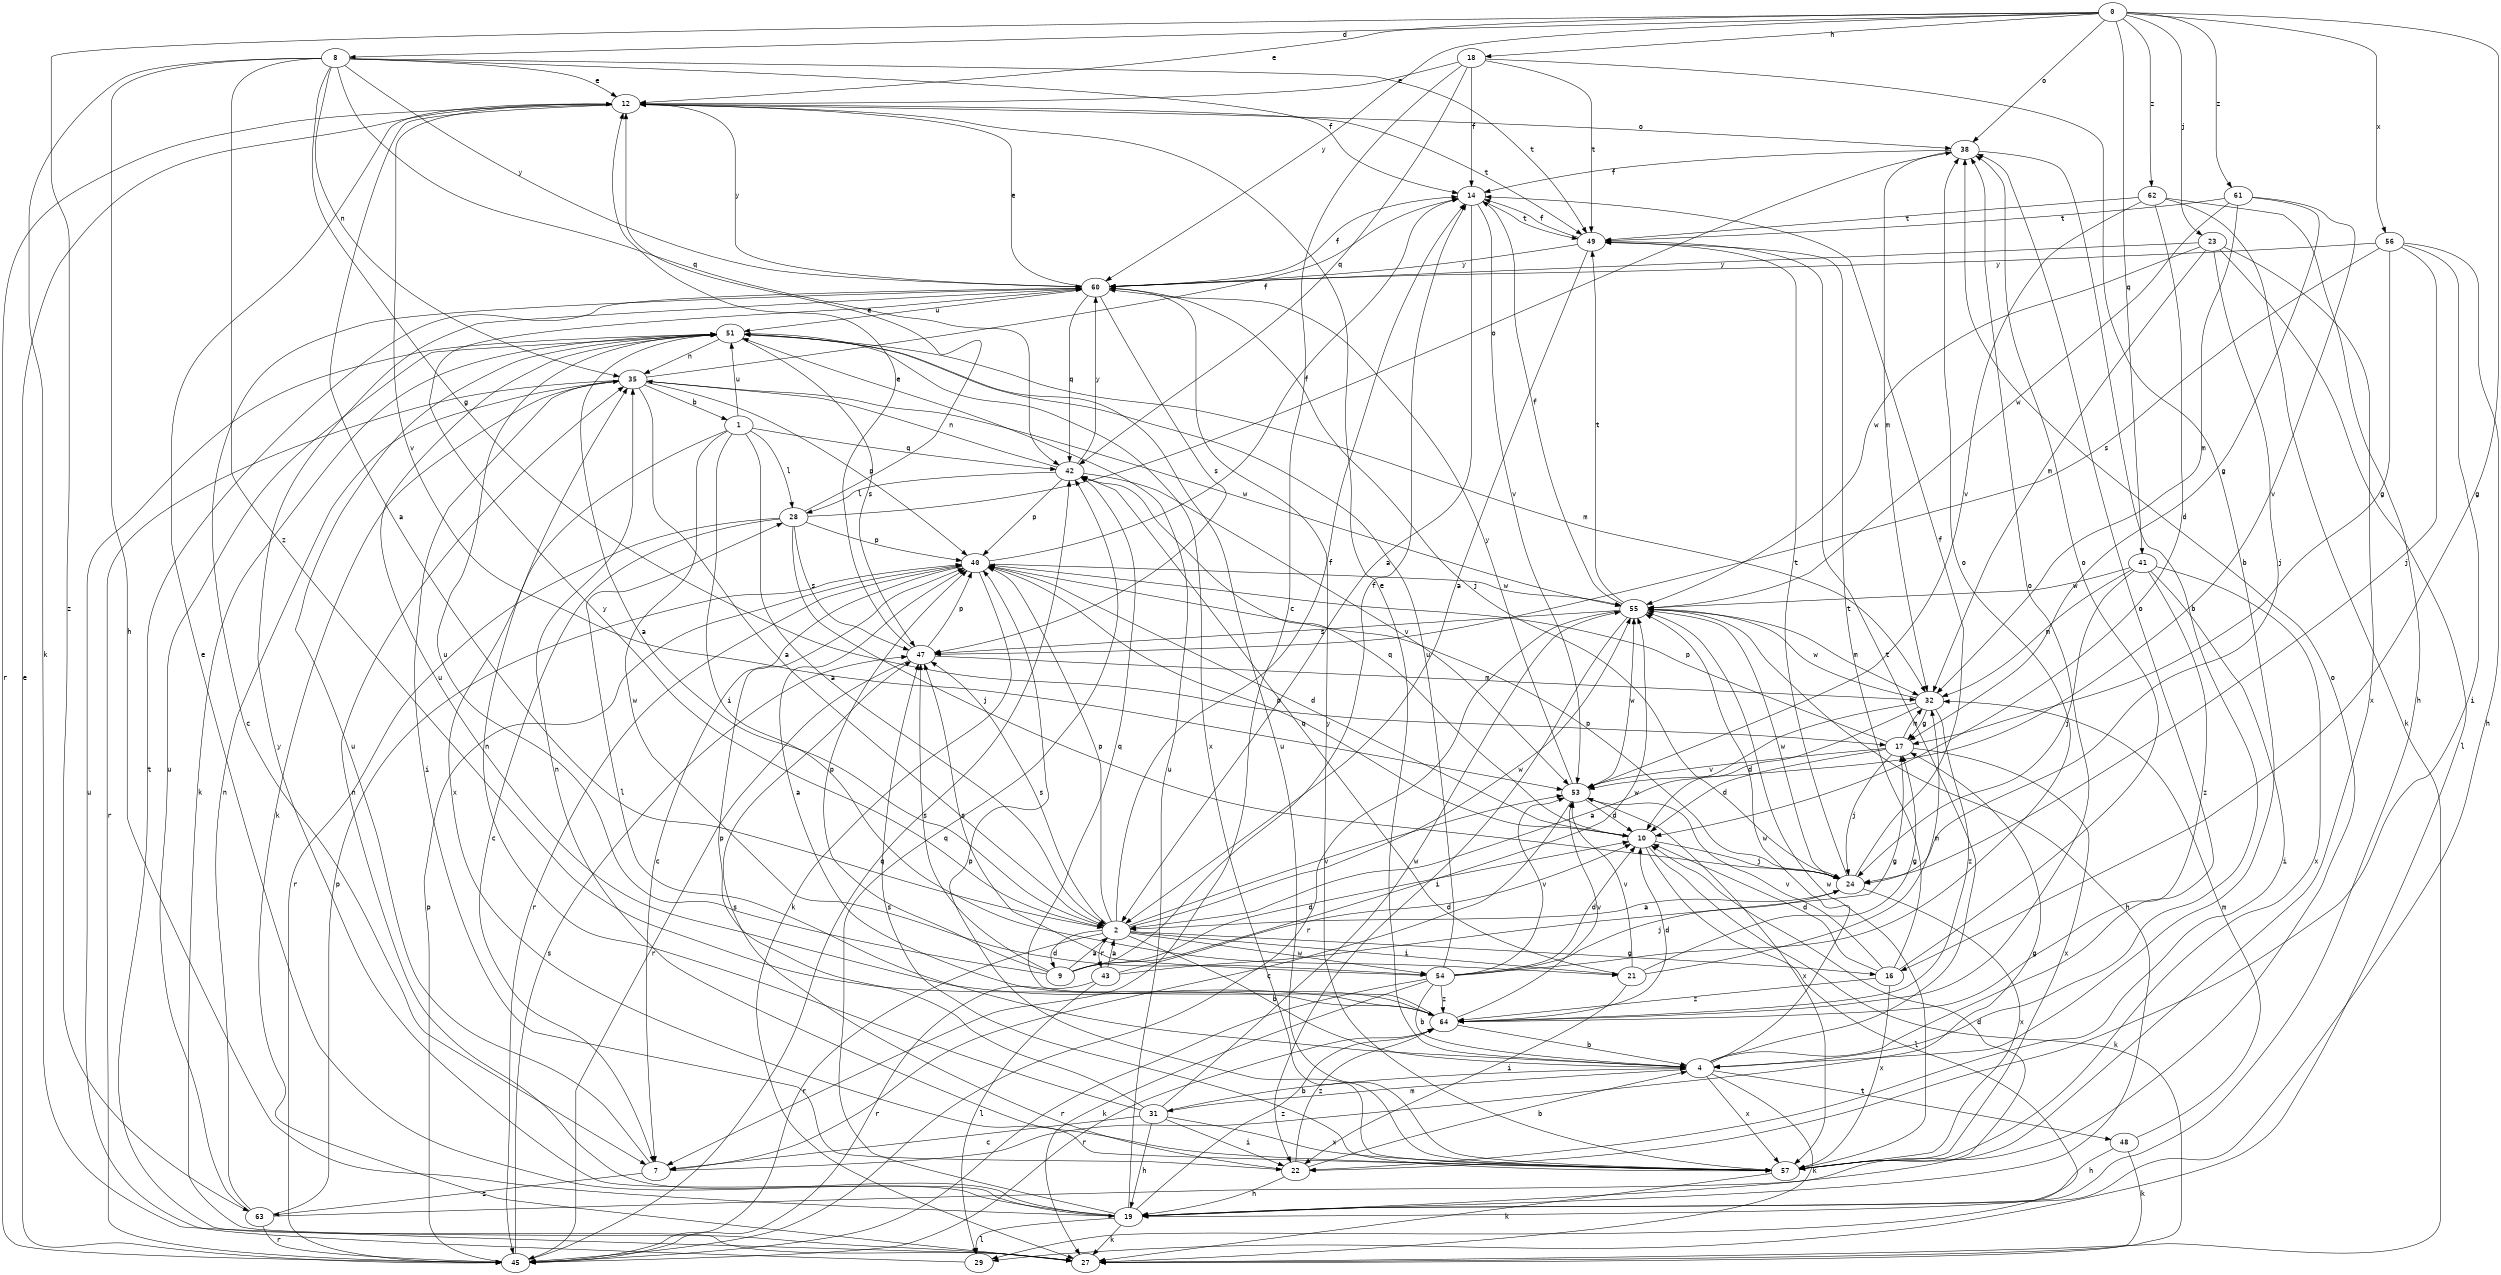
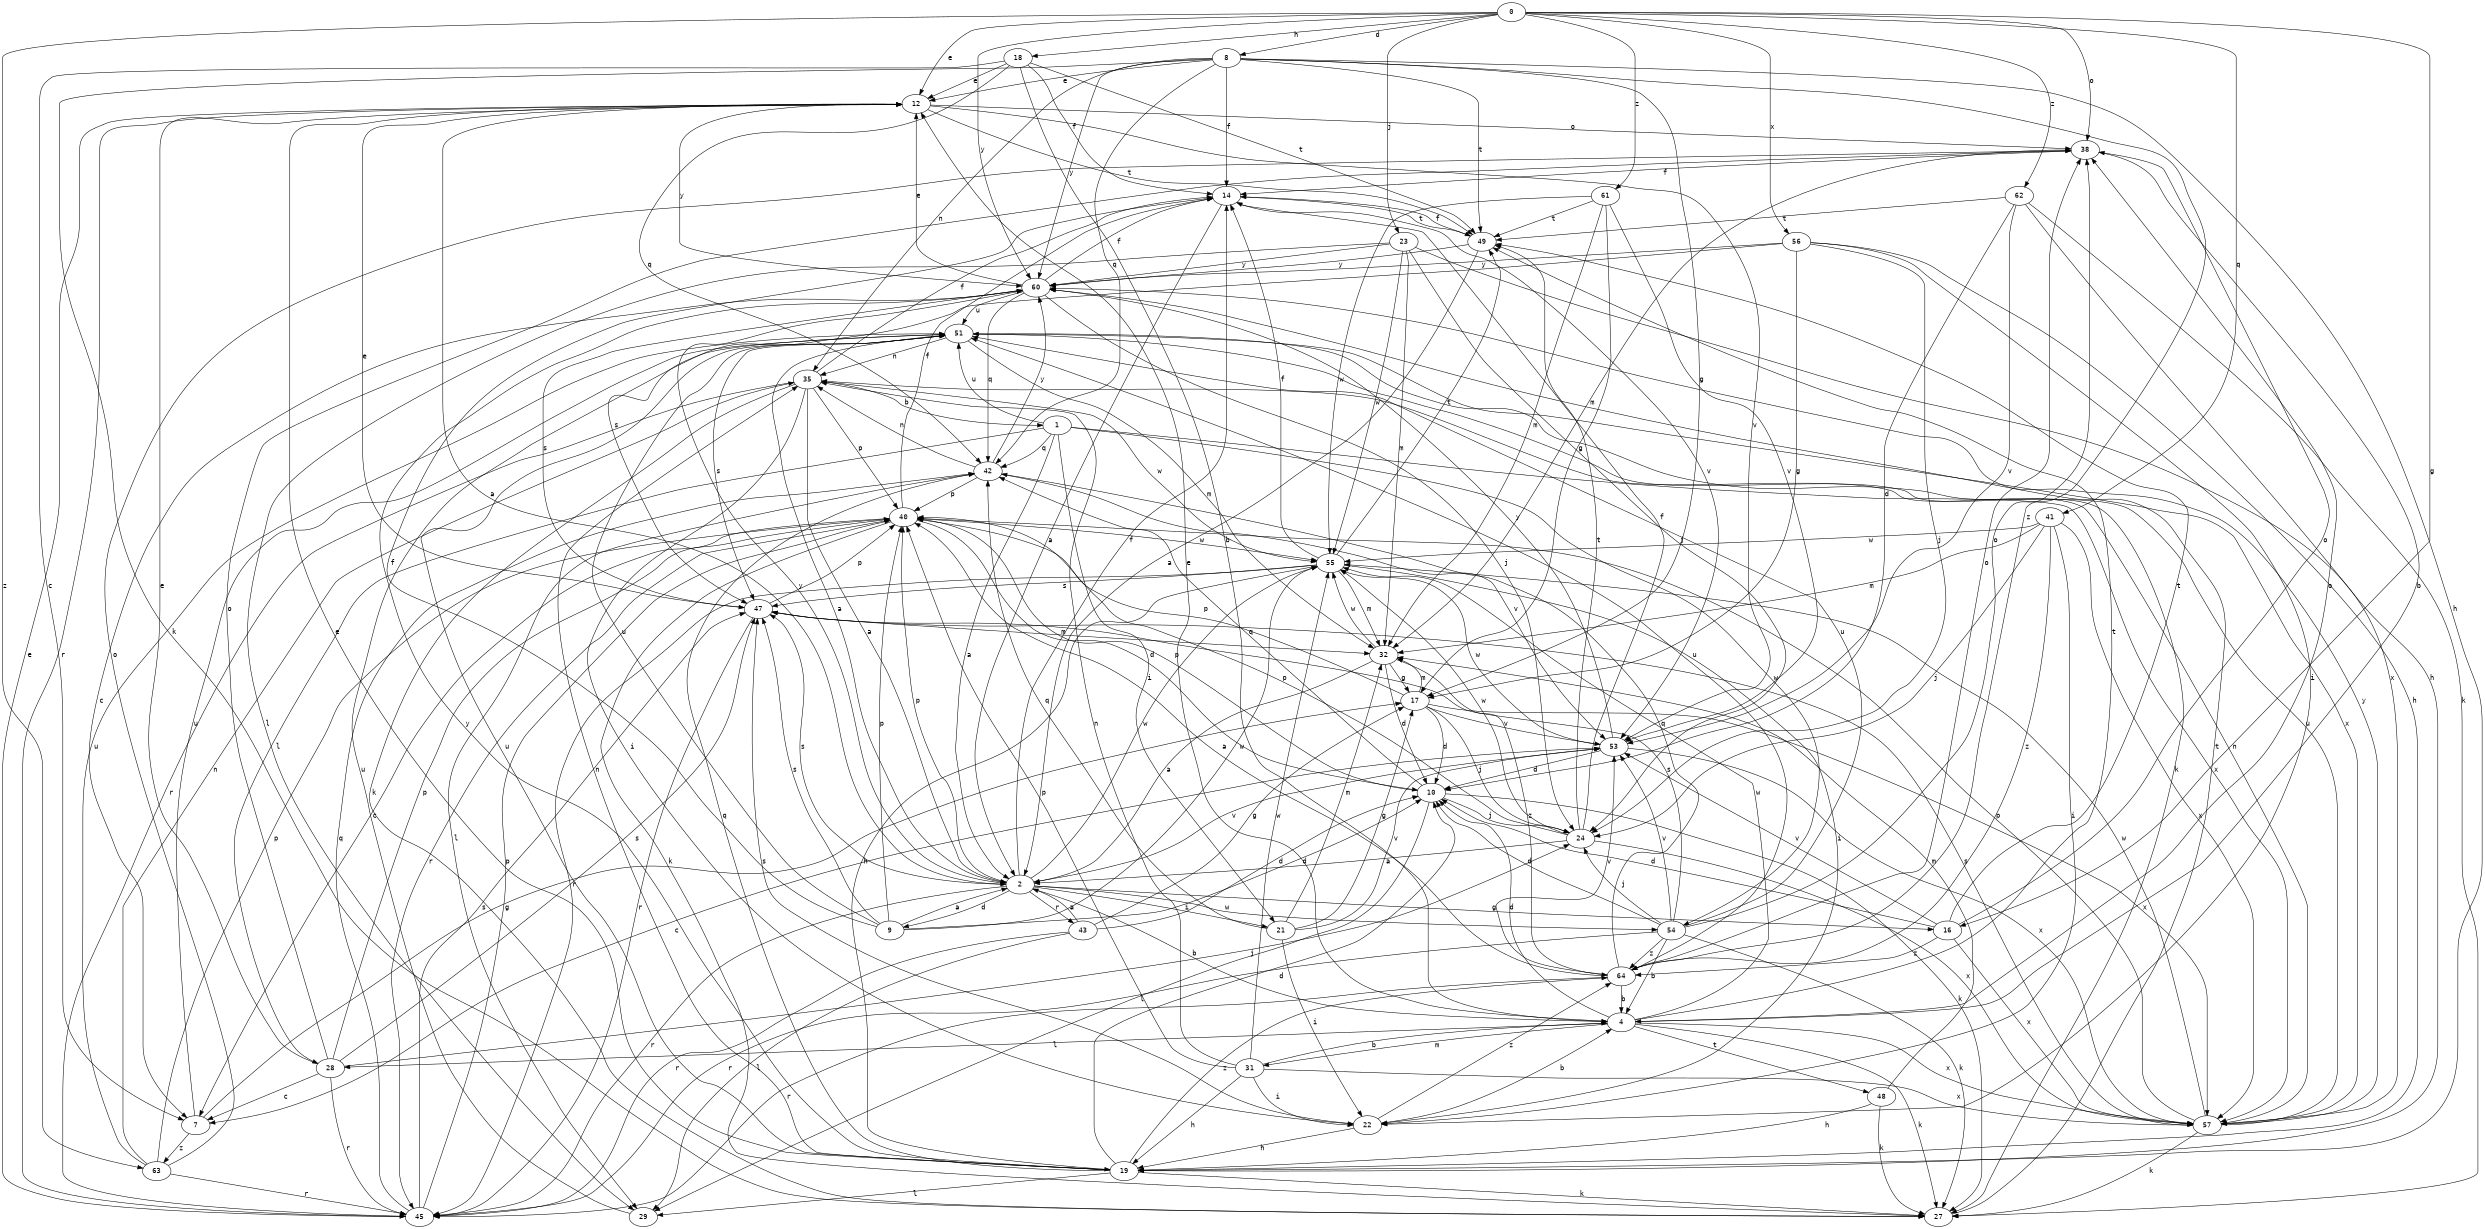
(931, 479) -> (496, 699)
(1626, 1000) -> (1510, 917)
(919, 1141) -> none
